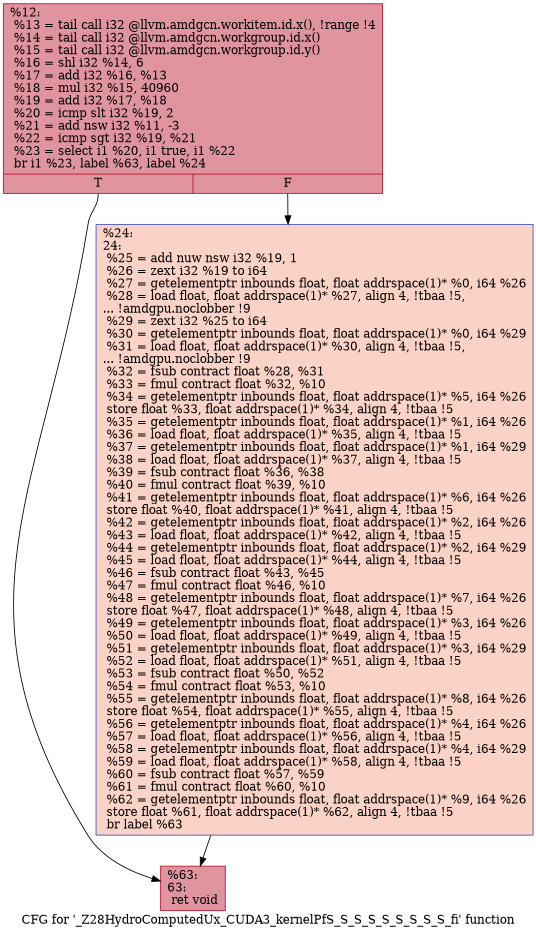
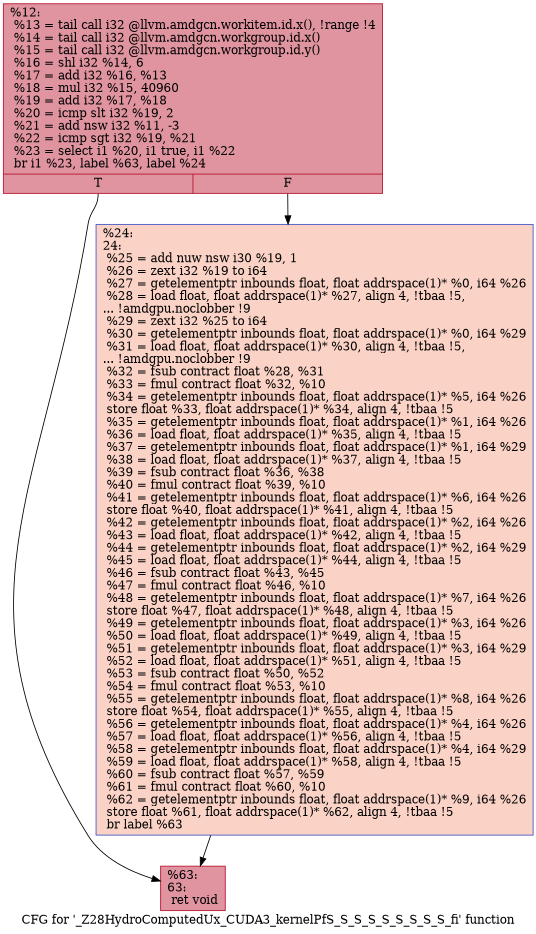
(200, 259) -> (200, 259)
